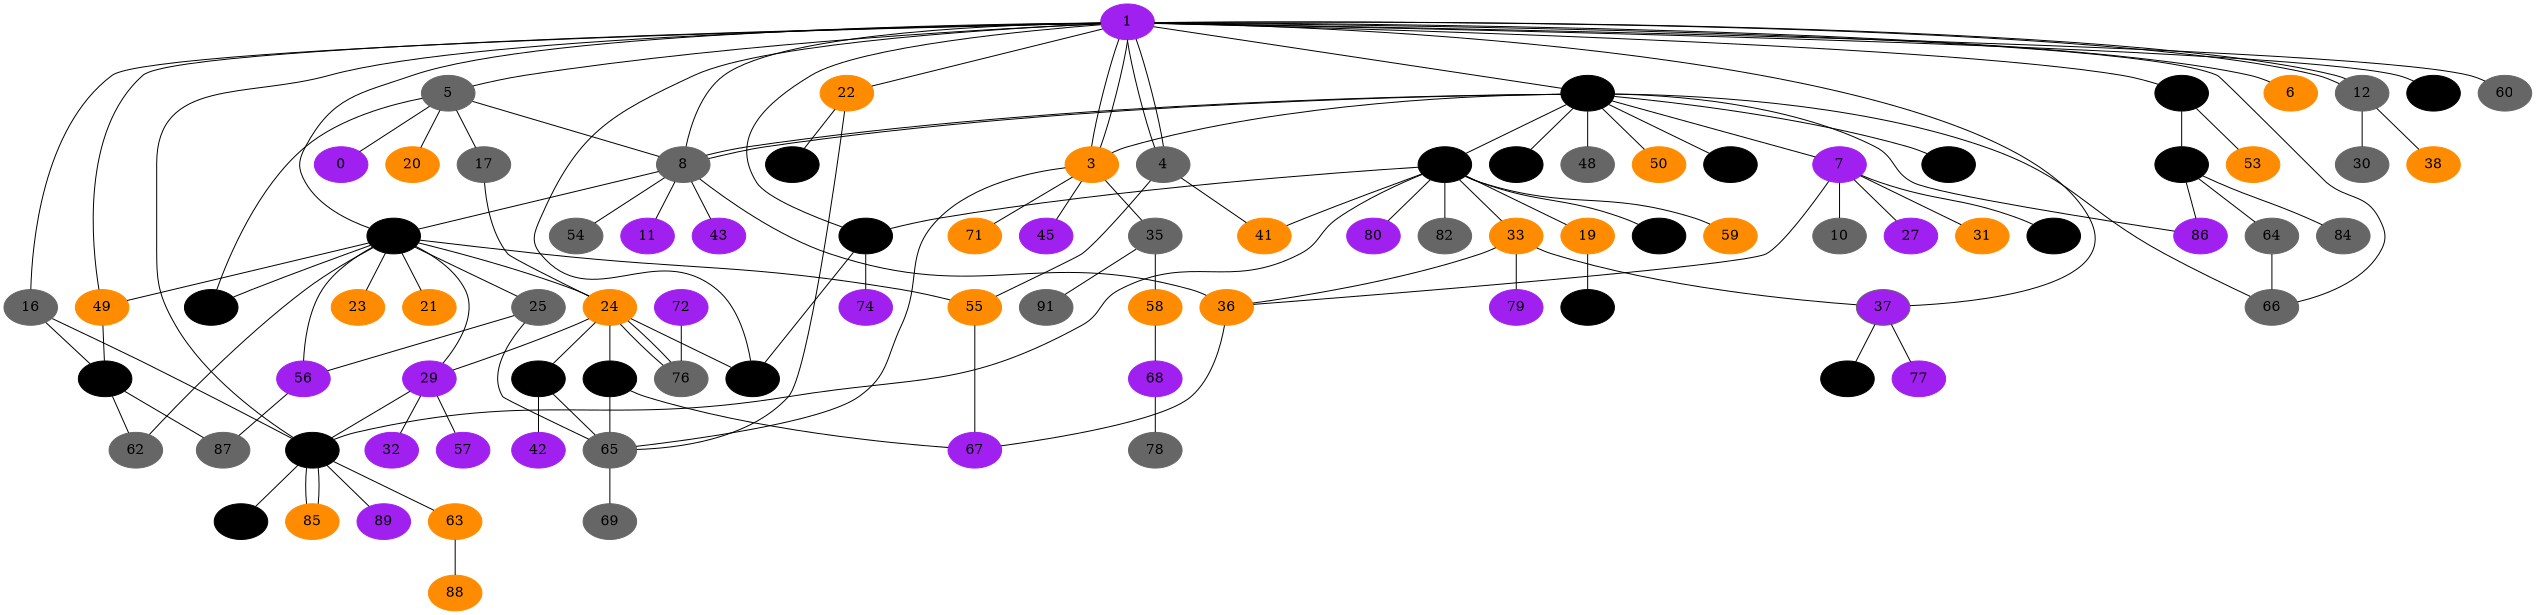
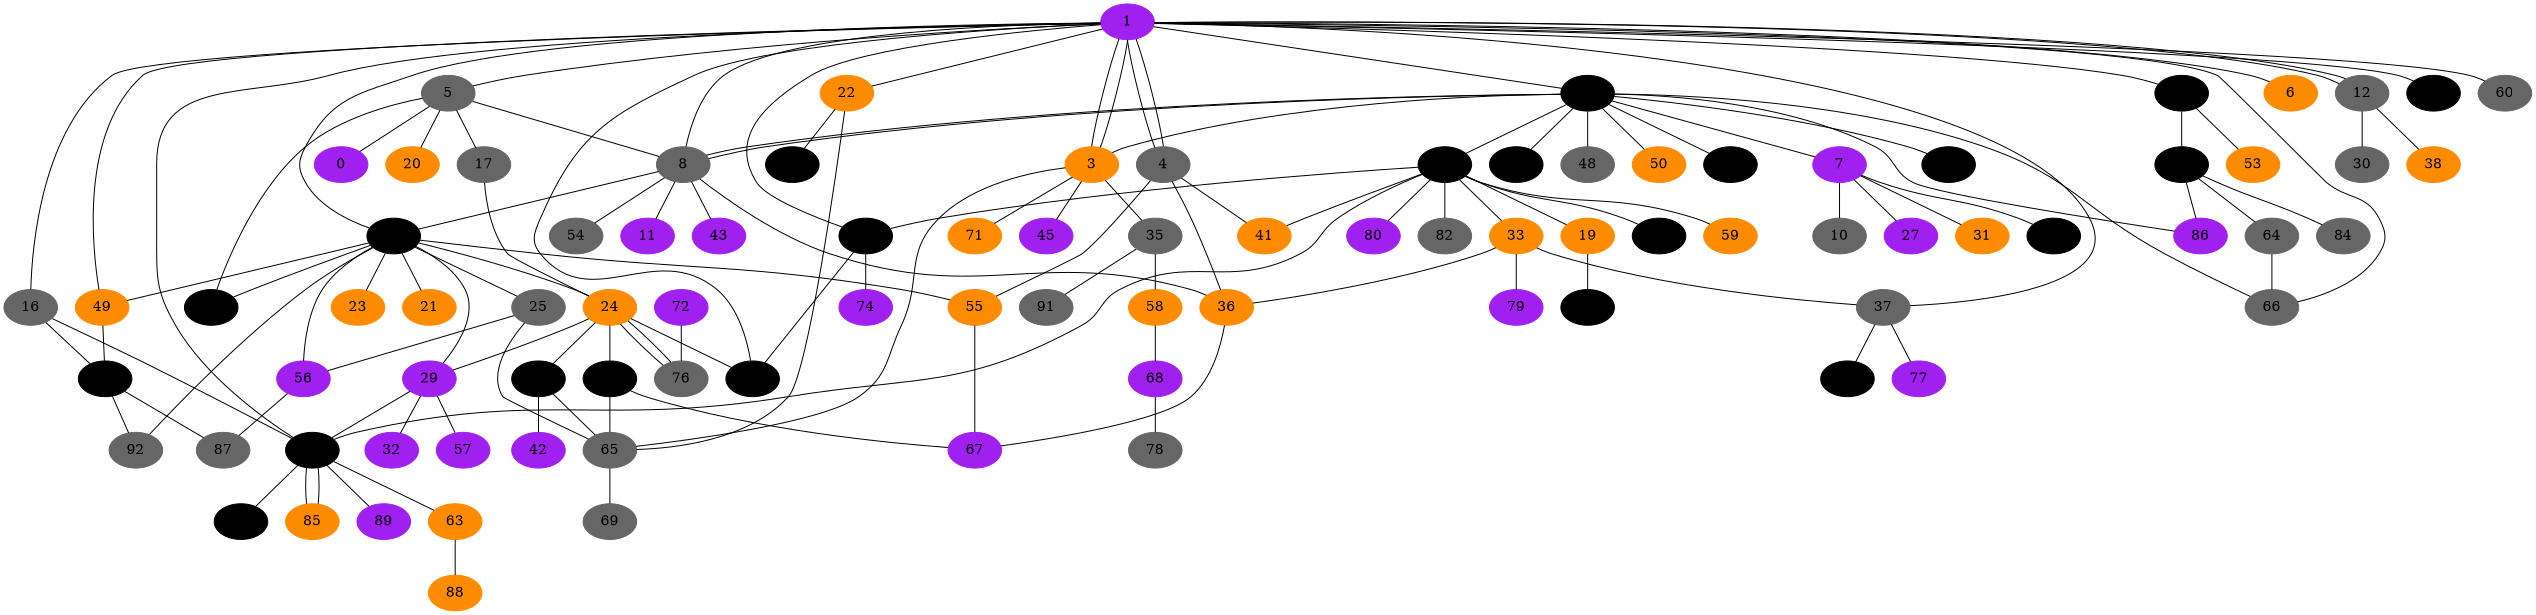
(1558, 279) -> (1198, 235)
(1883, 307) -> (1883, 307)
(136, 450) -> (136, 450)
